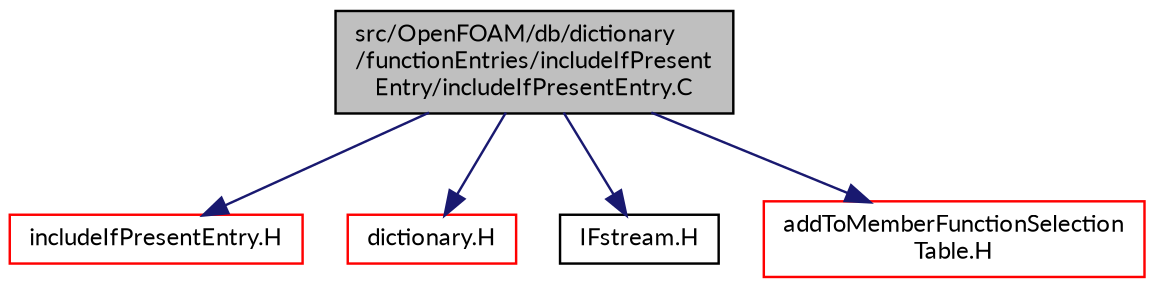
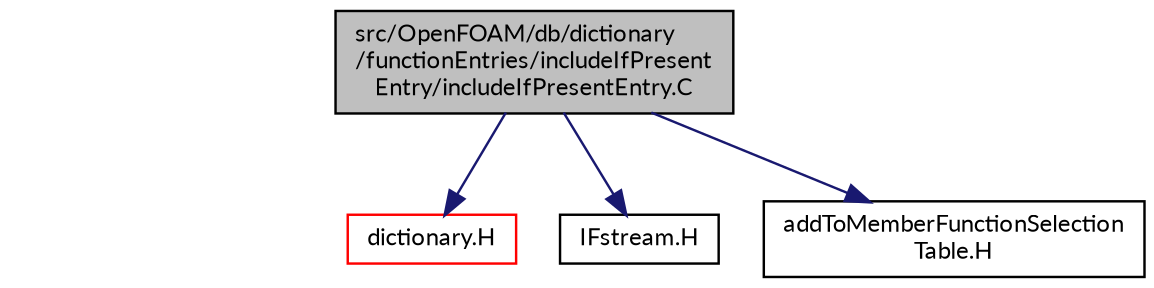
(156, 239) -> none
(954, 239) -> (954, 239)
